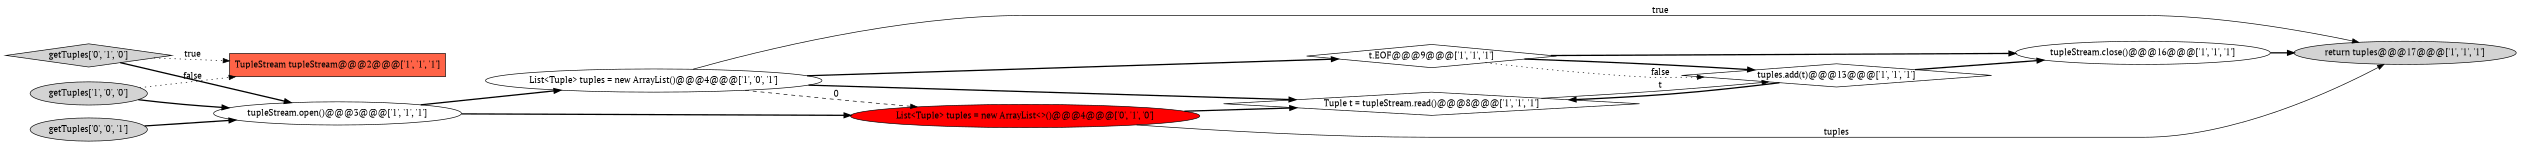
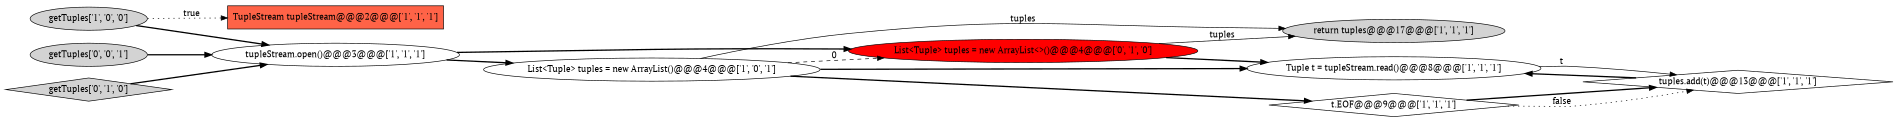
(1660, 11) -> (1023, 19)
(2143, 53) -> none
(188, 59) -> none
(193, 76) -> (192, 14)
(1432, 104) -> (1394, 68)
